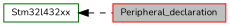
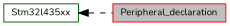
(41, 13) -> (41, 13)
